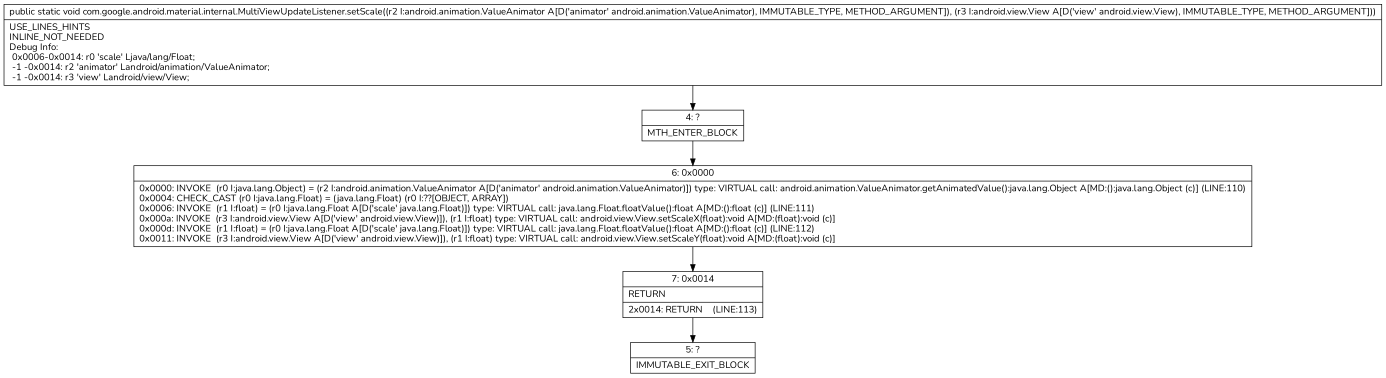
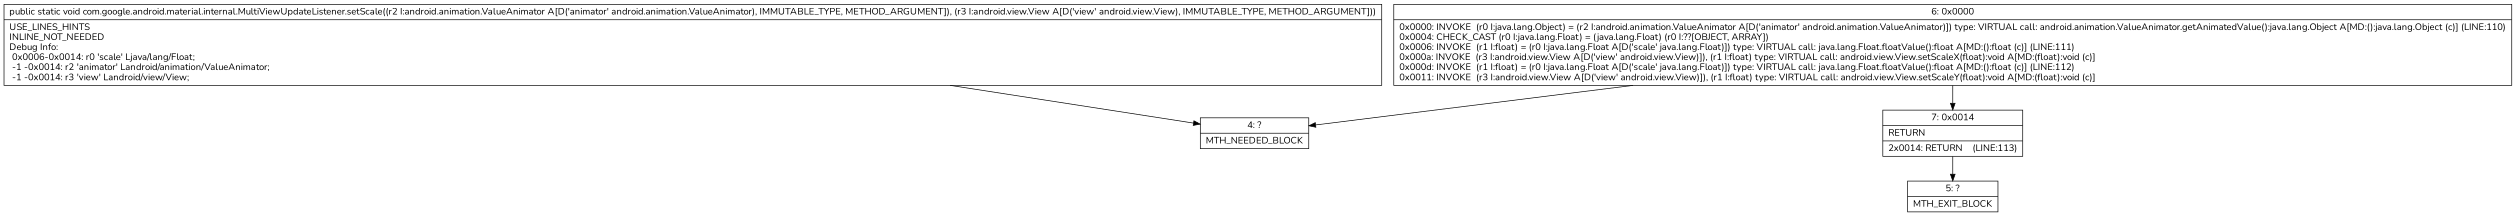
(693, 133) -> (1255, 141)
(693, 150) -> (1474, 105)
(693, 365) -> (1953, 204)
